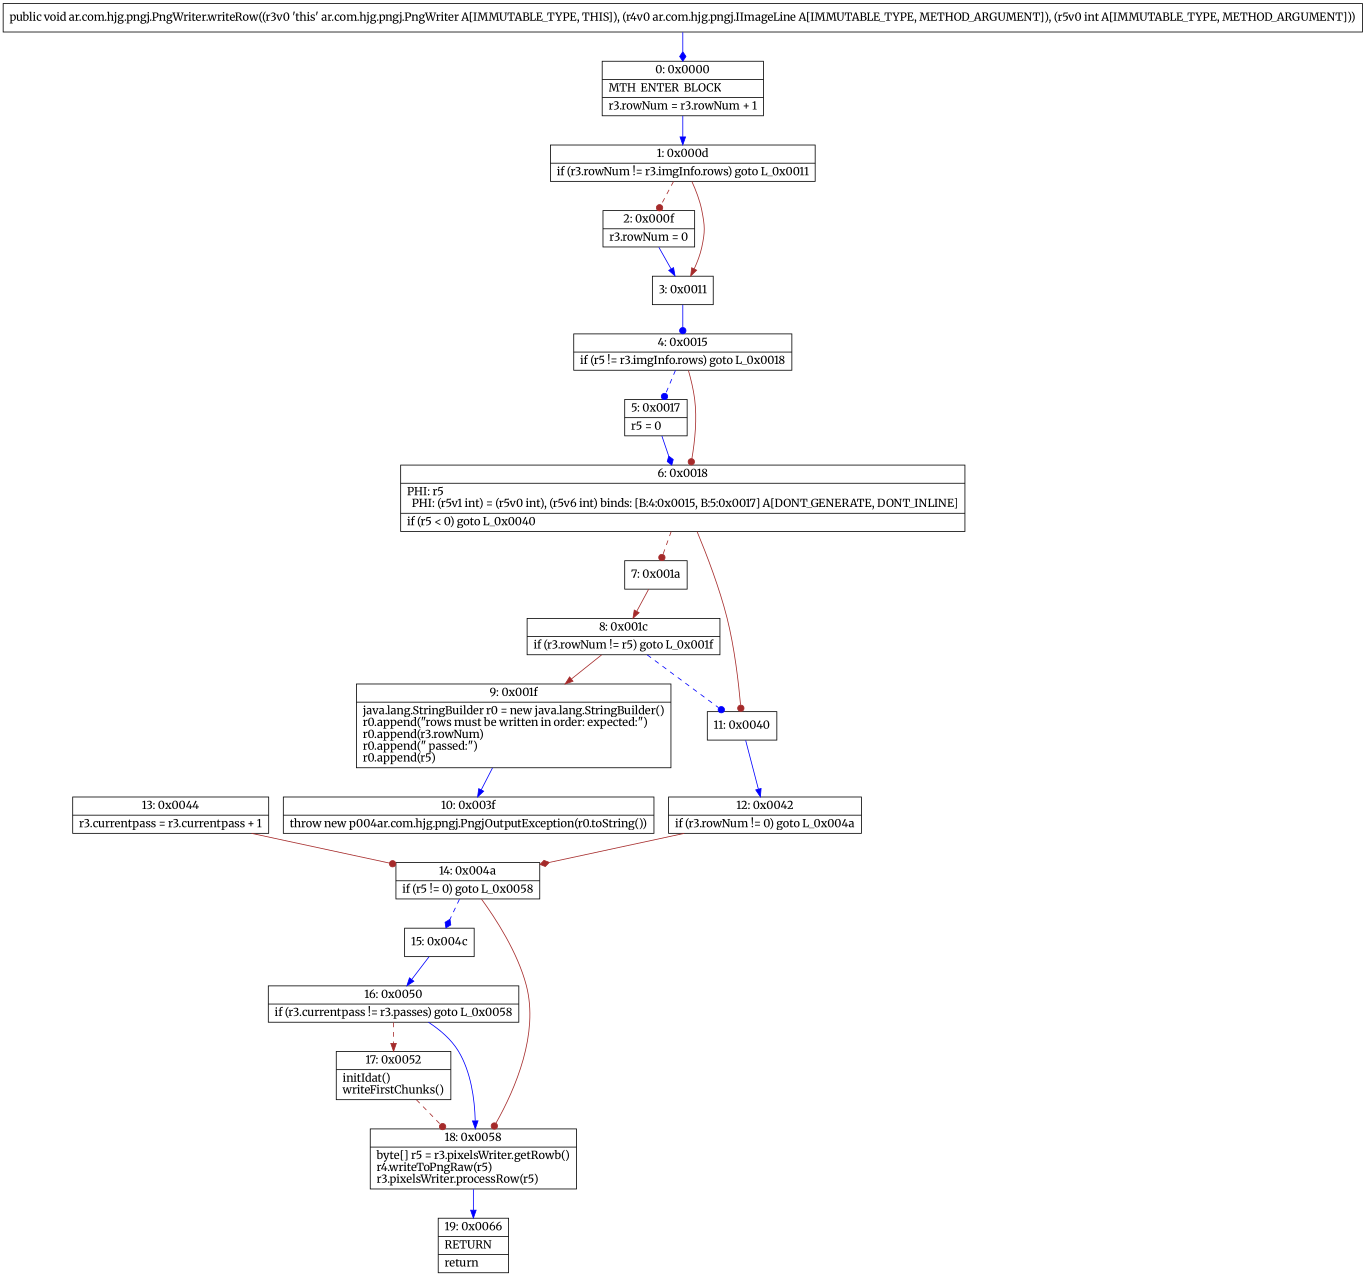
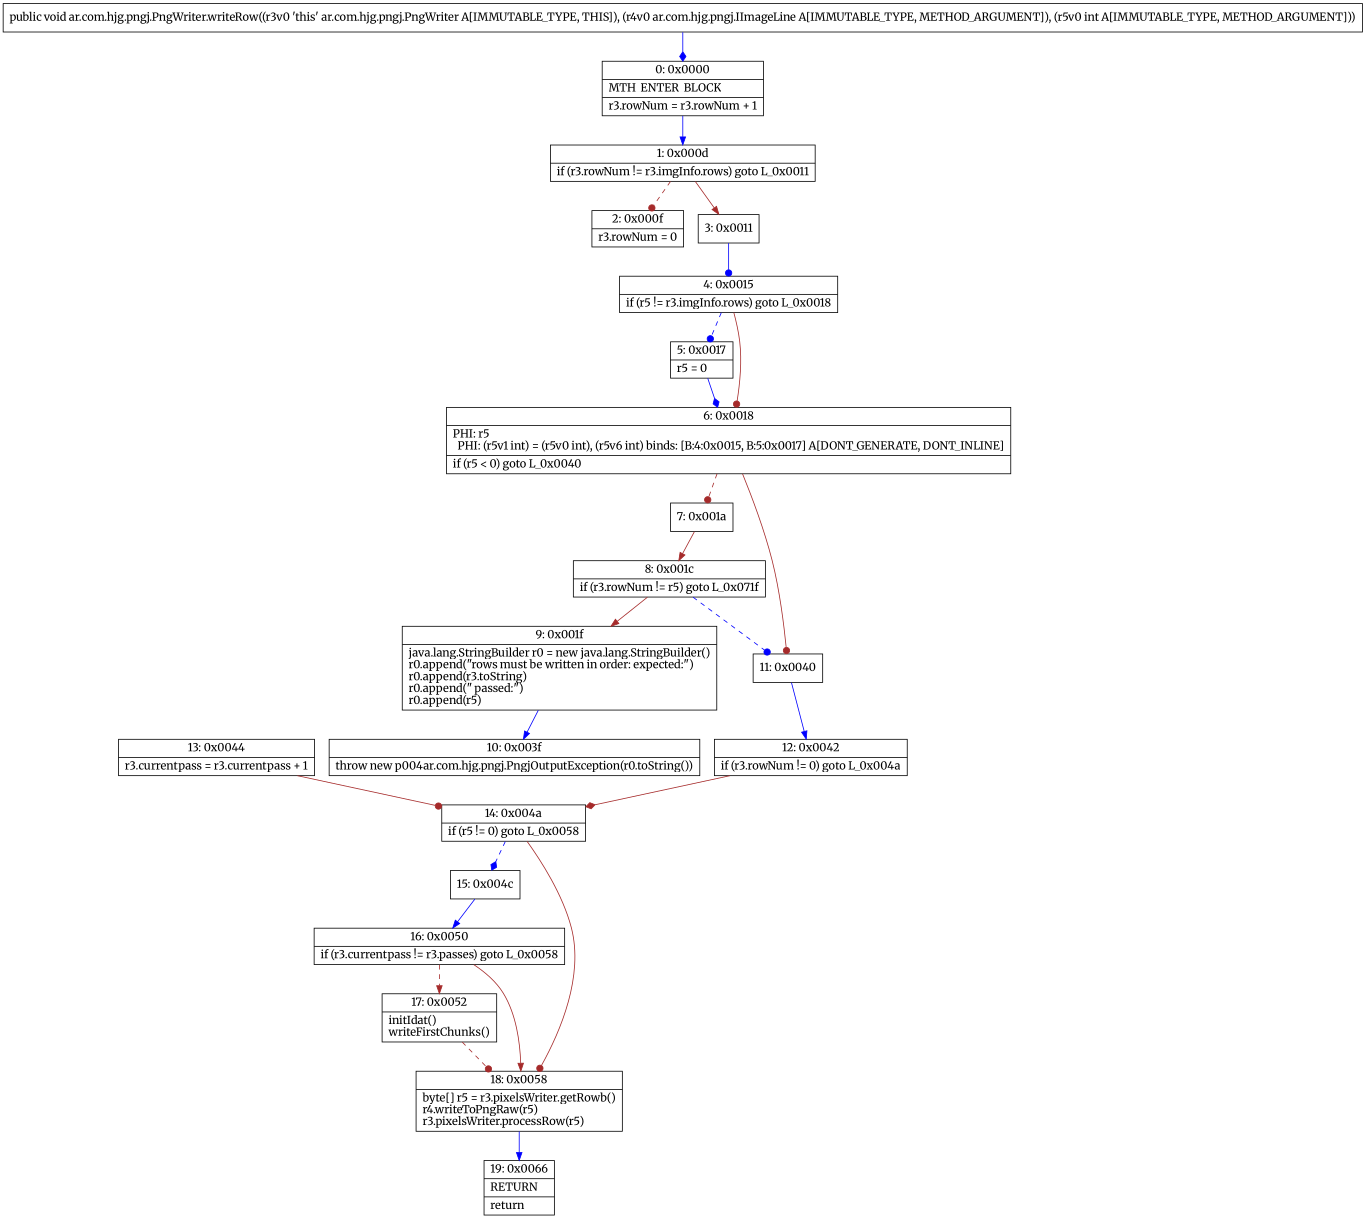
(665, 258) -> none
(624, 645) -> (669, 588)
(424, 735) -> (468, 677)
(465, 1065) -> (510, 1007)
